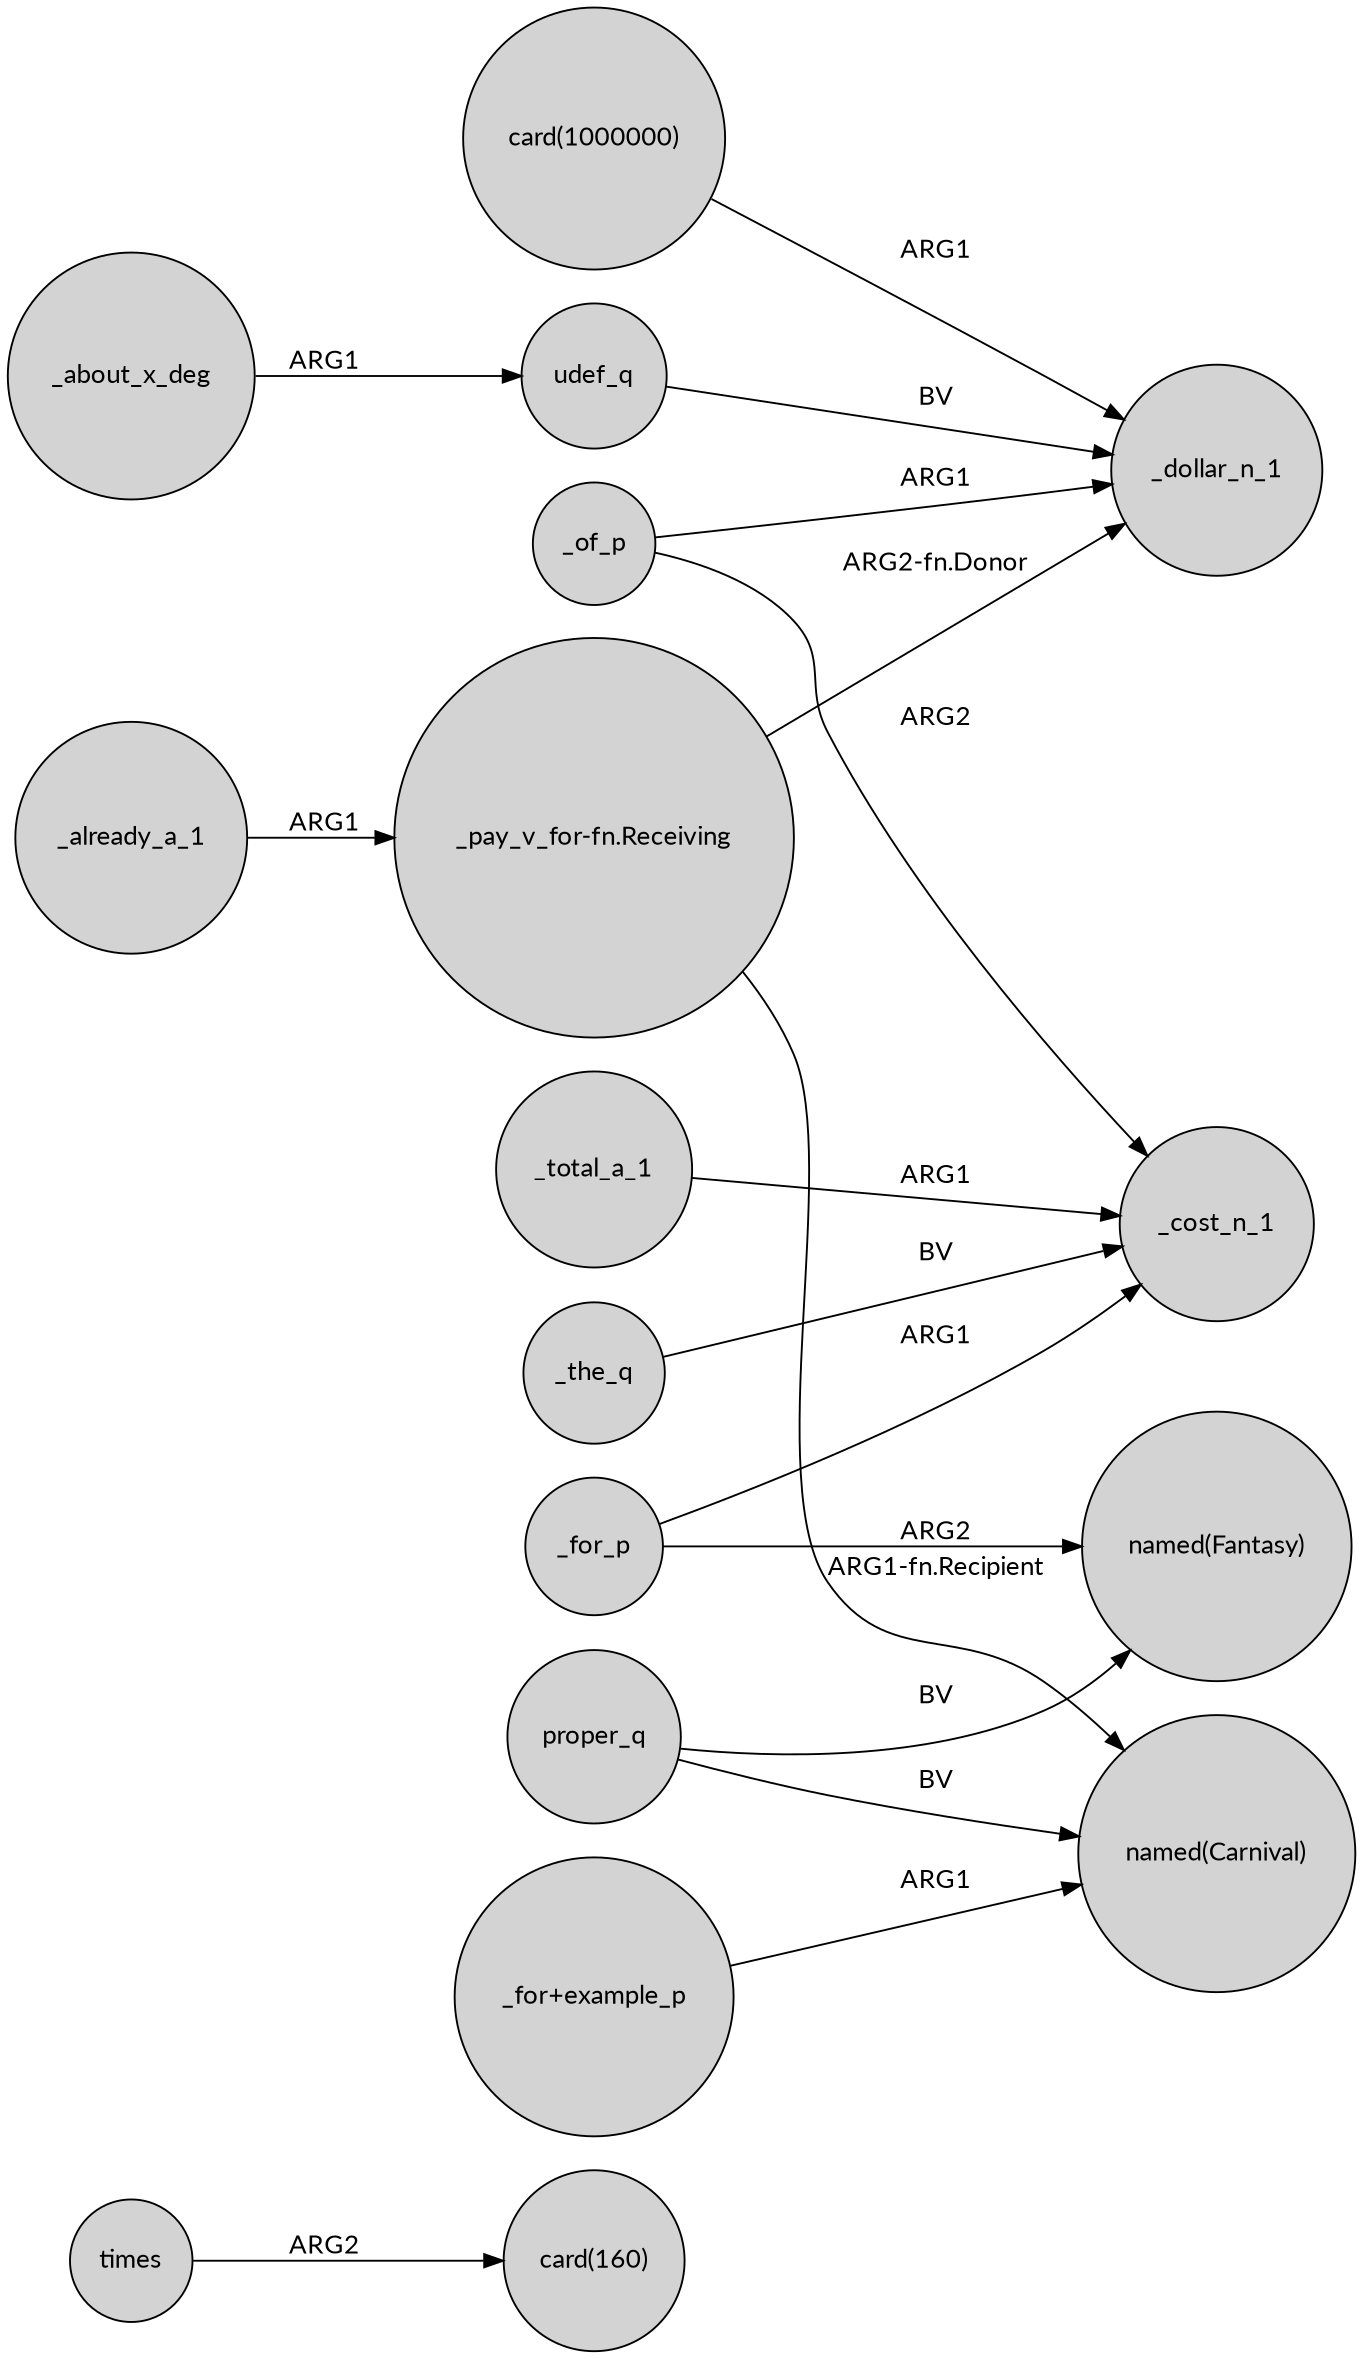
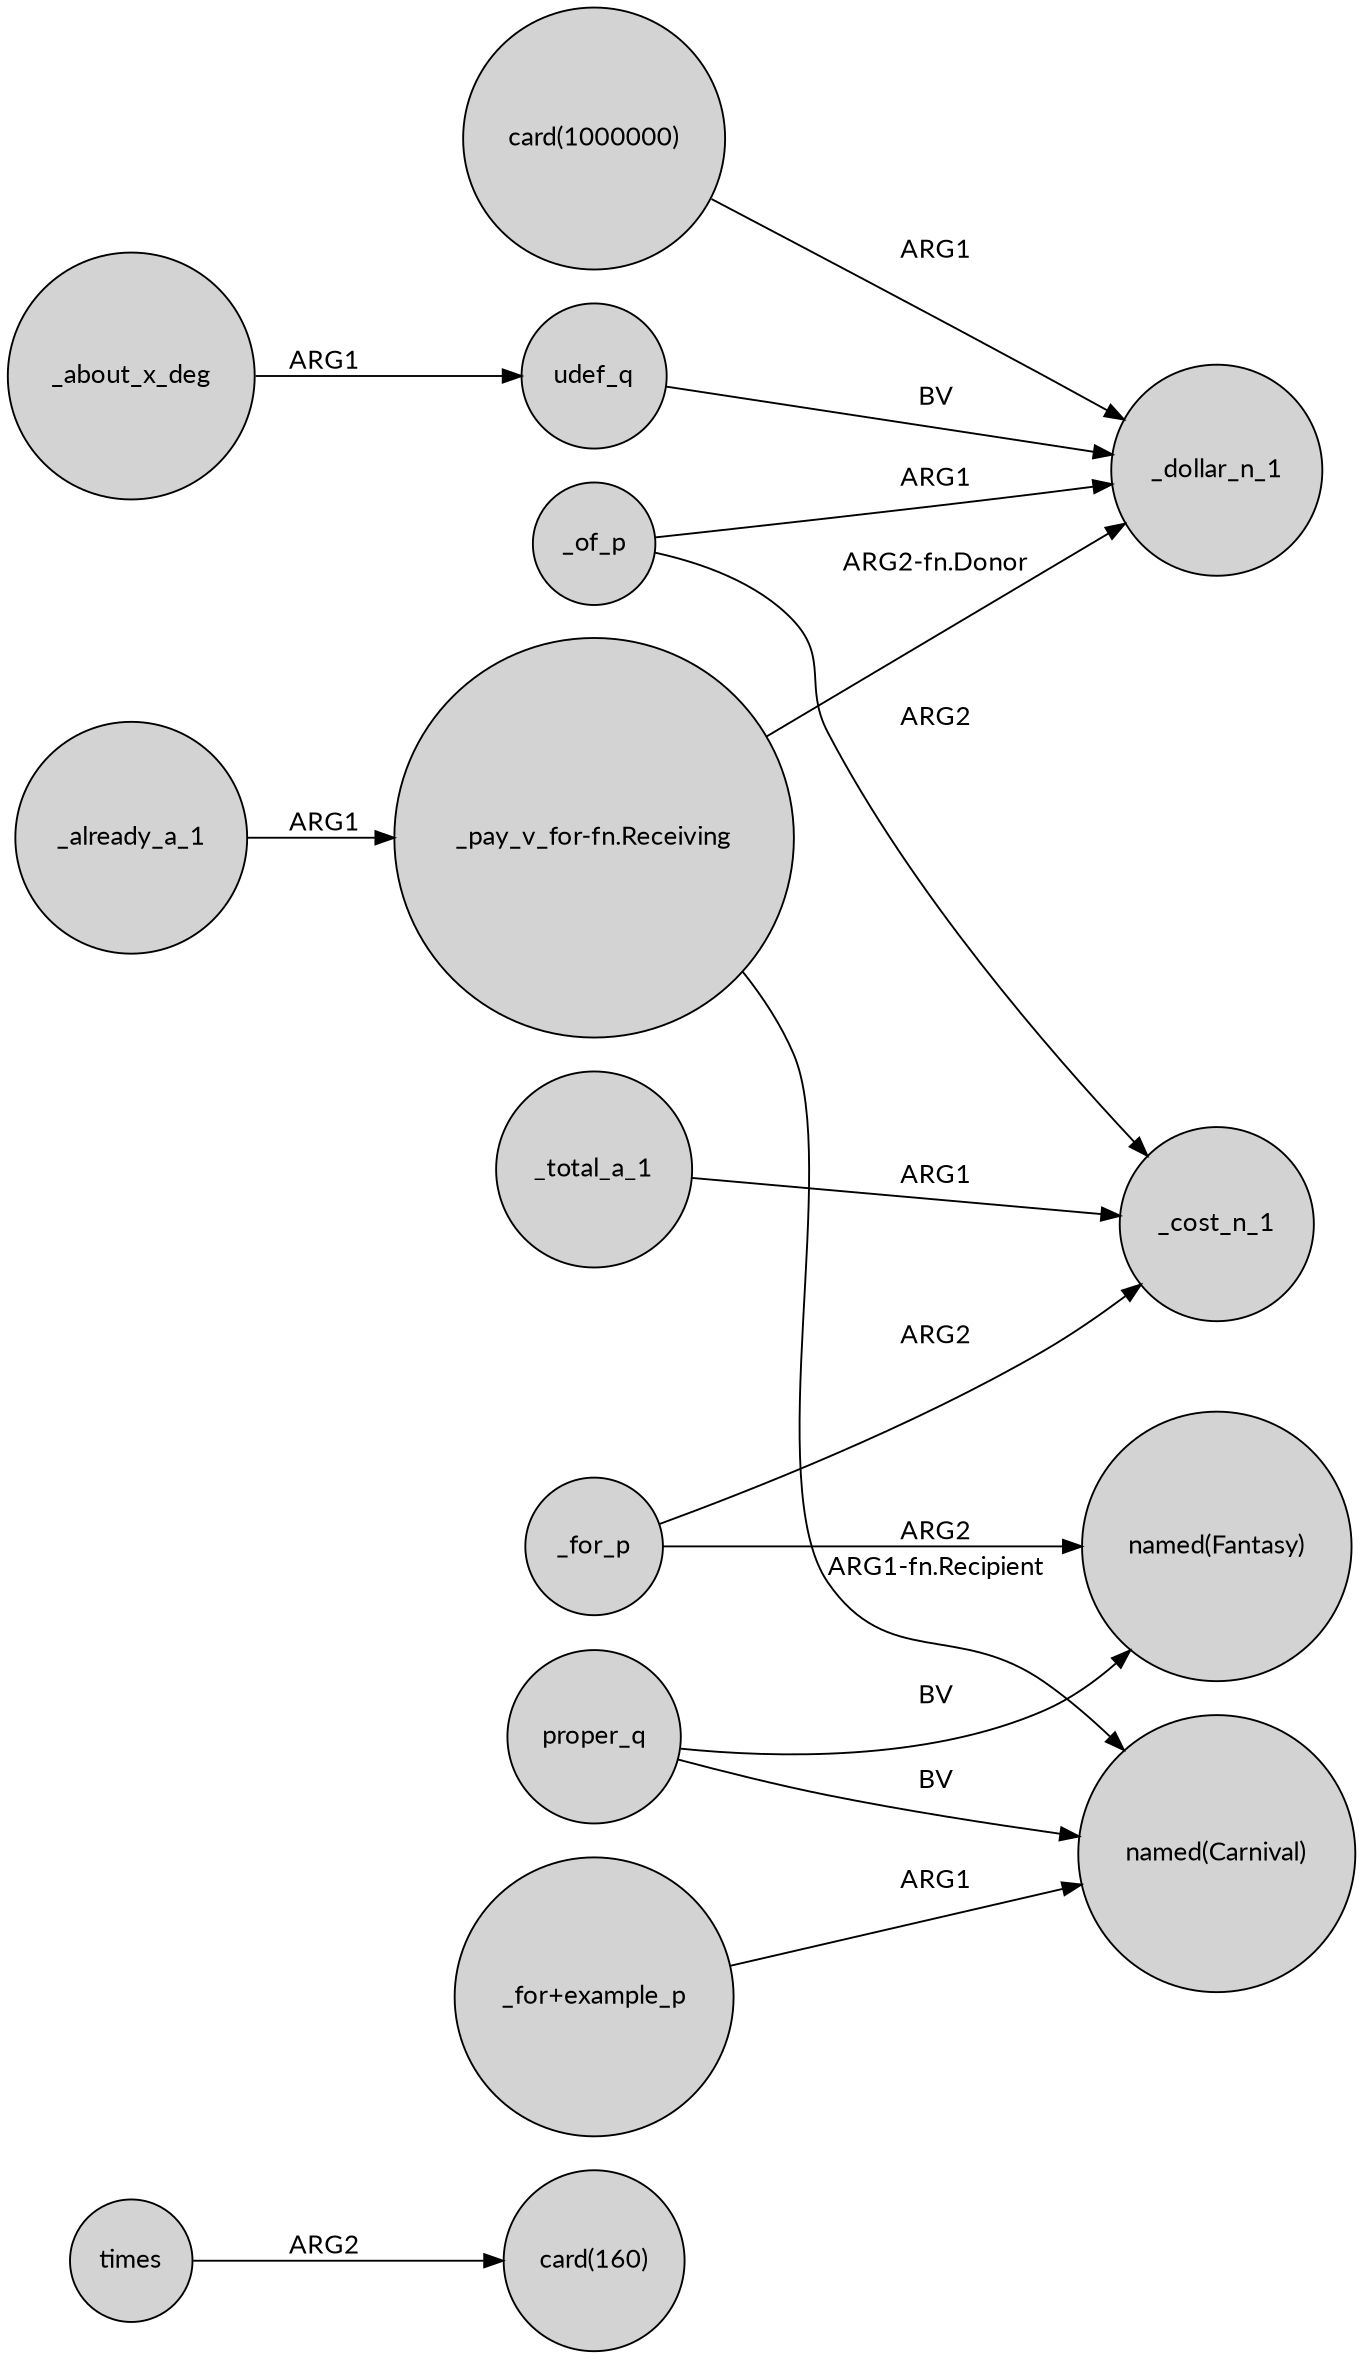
(936, 1336) -> (936, 1336)
(594, 1373) -> none
